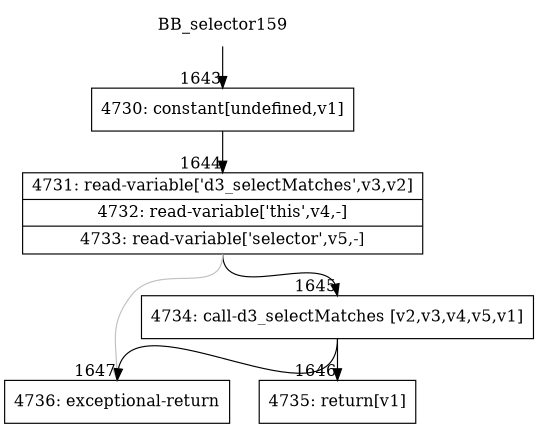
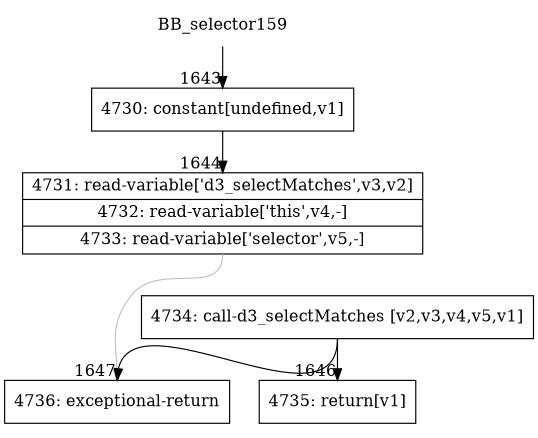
(274, 275) -> none
